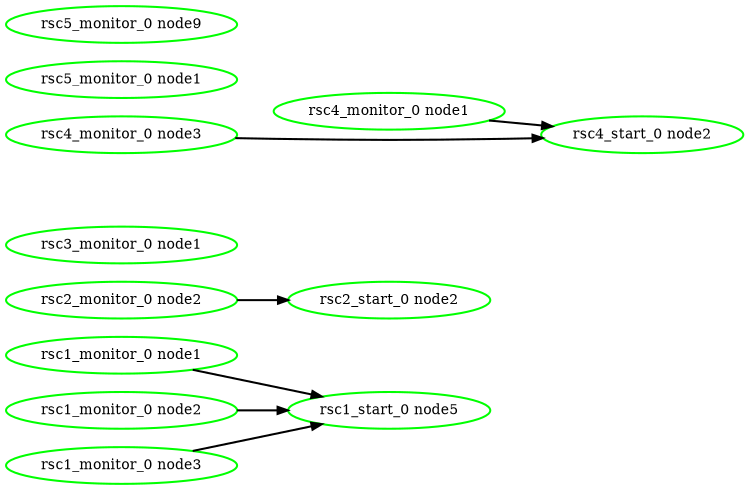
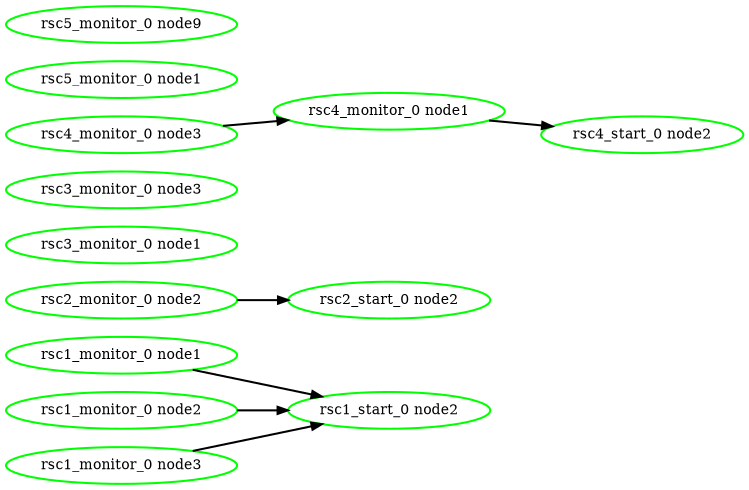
(384, 140) -> (250, 123)
none -> (122, 190)
(389, 410) -> (389, 410)
